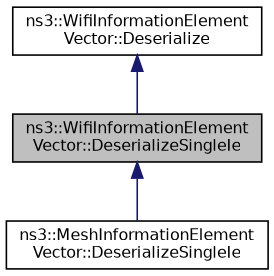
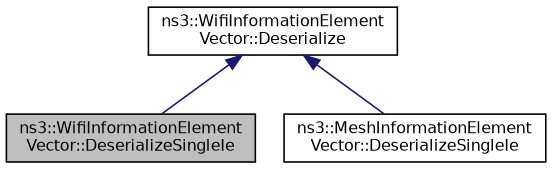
(137, 200) -> (350, 89)
